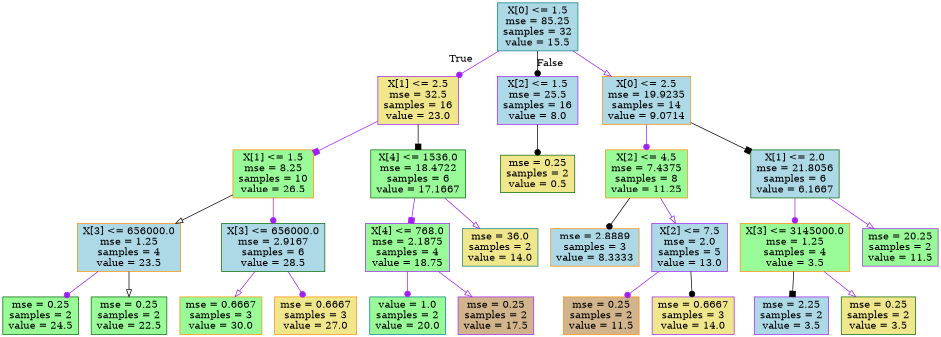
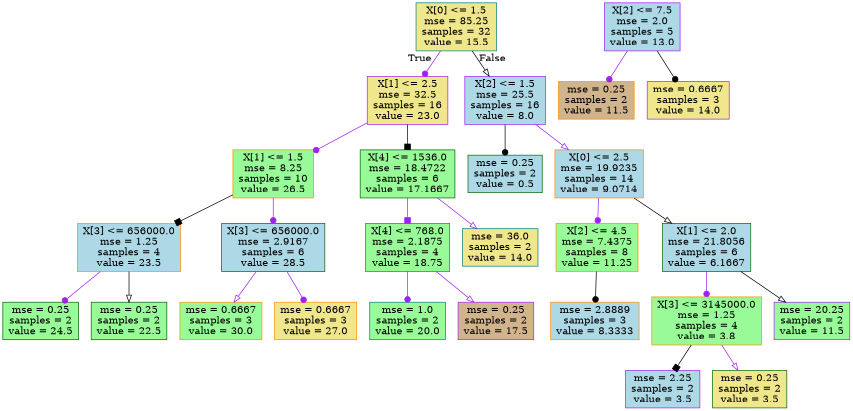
(538, 27) -> (456, 27)
(538, 61) -> (479, 61)
(589, 62) -> (549, 135)
(349, 136) -> (343, 136)
(717, 136) -> (650, 209)
(538, 174) -> (505, 174)
(207, 207) -> (207, 207)
(666, 208) -> none
(849, 211) -> (760, 285)
(795, 247) -> (707, 321)
(408, 316) -> (408, 321)
